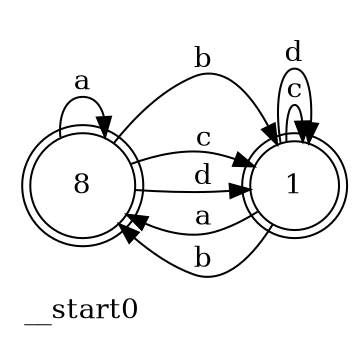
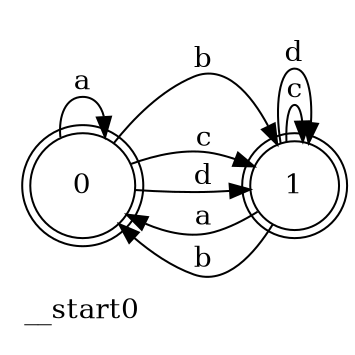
(83, 186) -> (83, 186)
